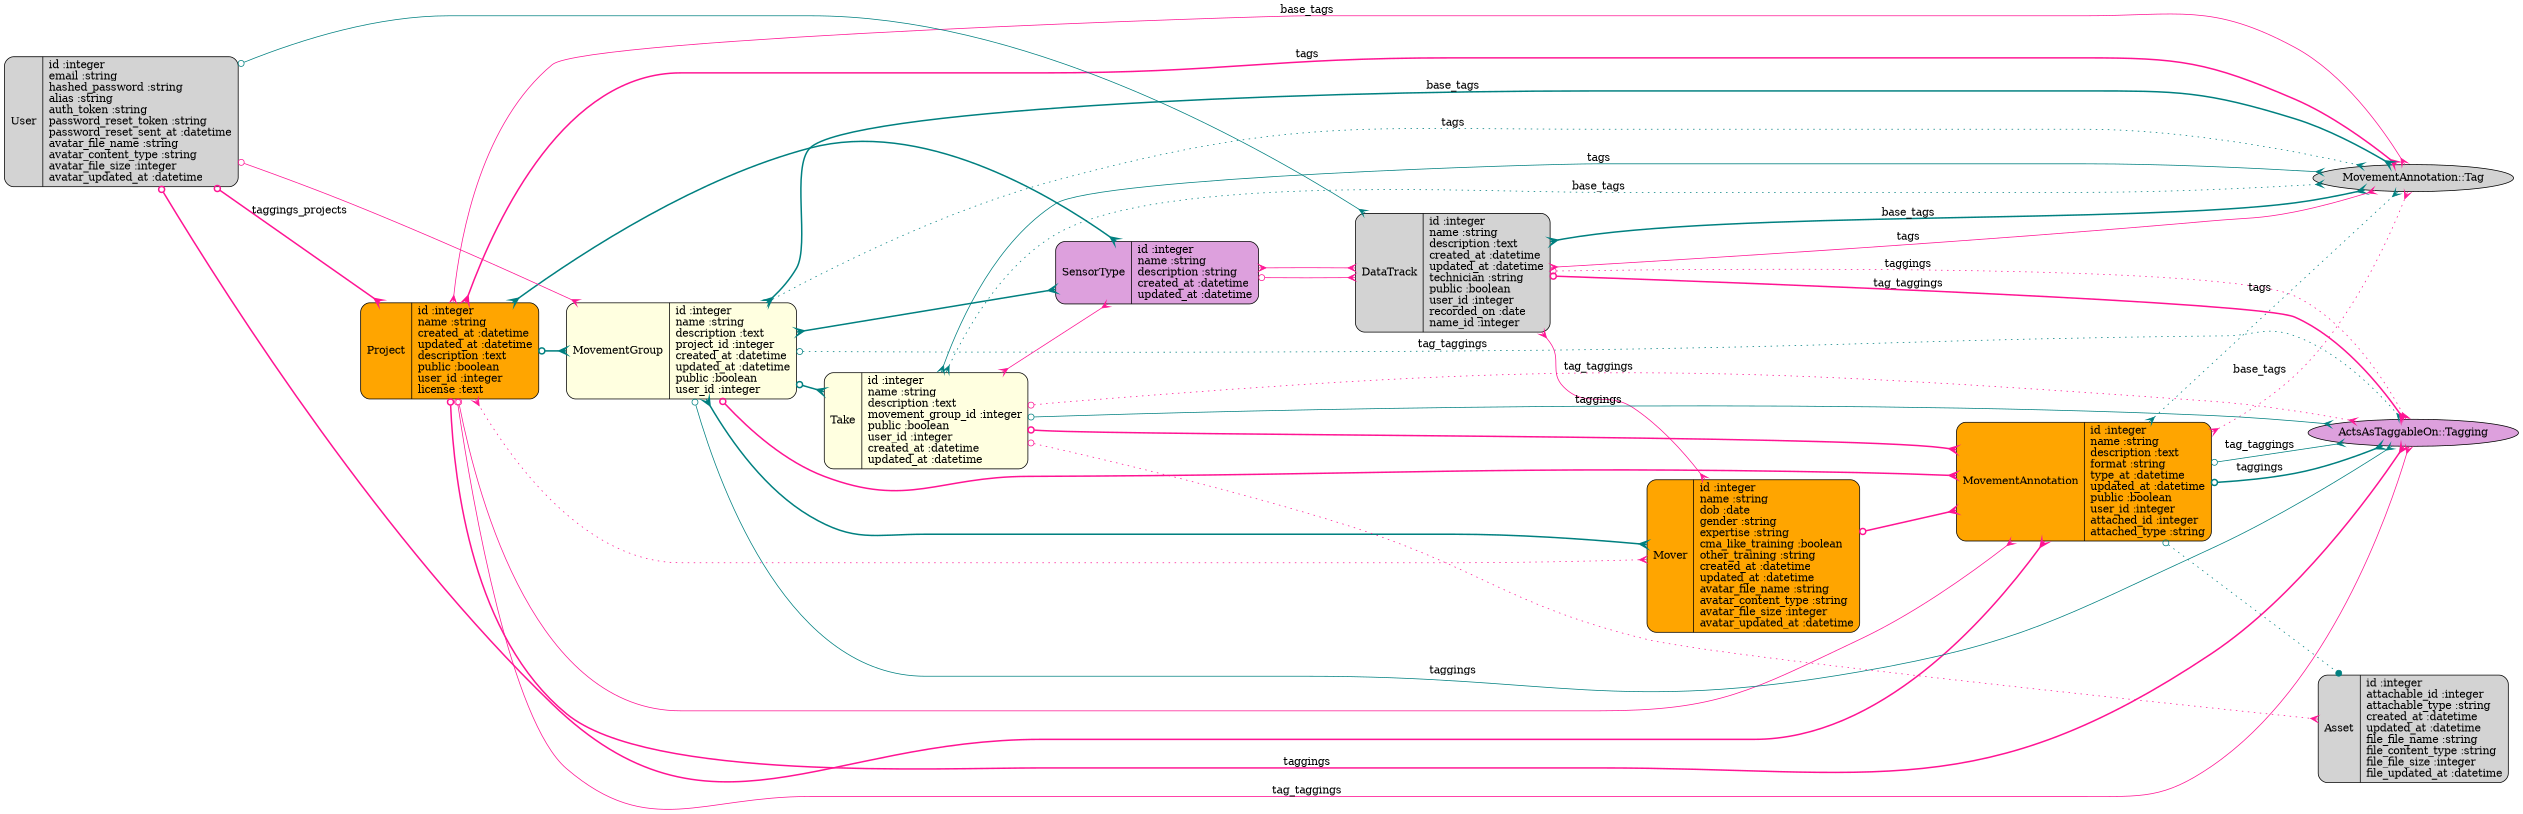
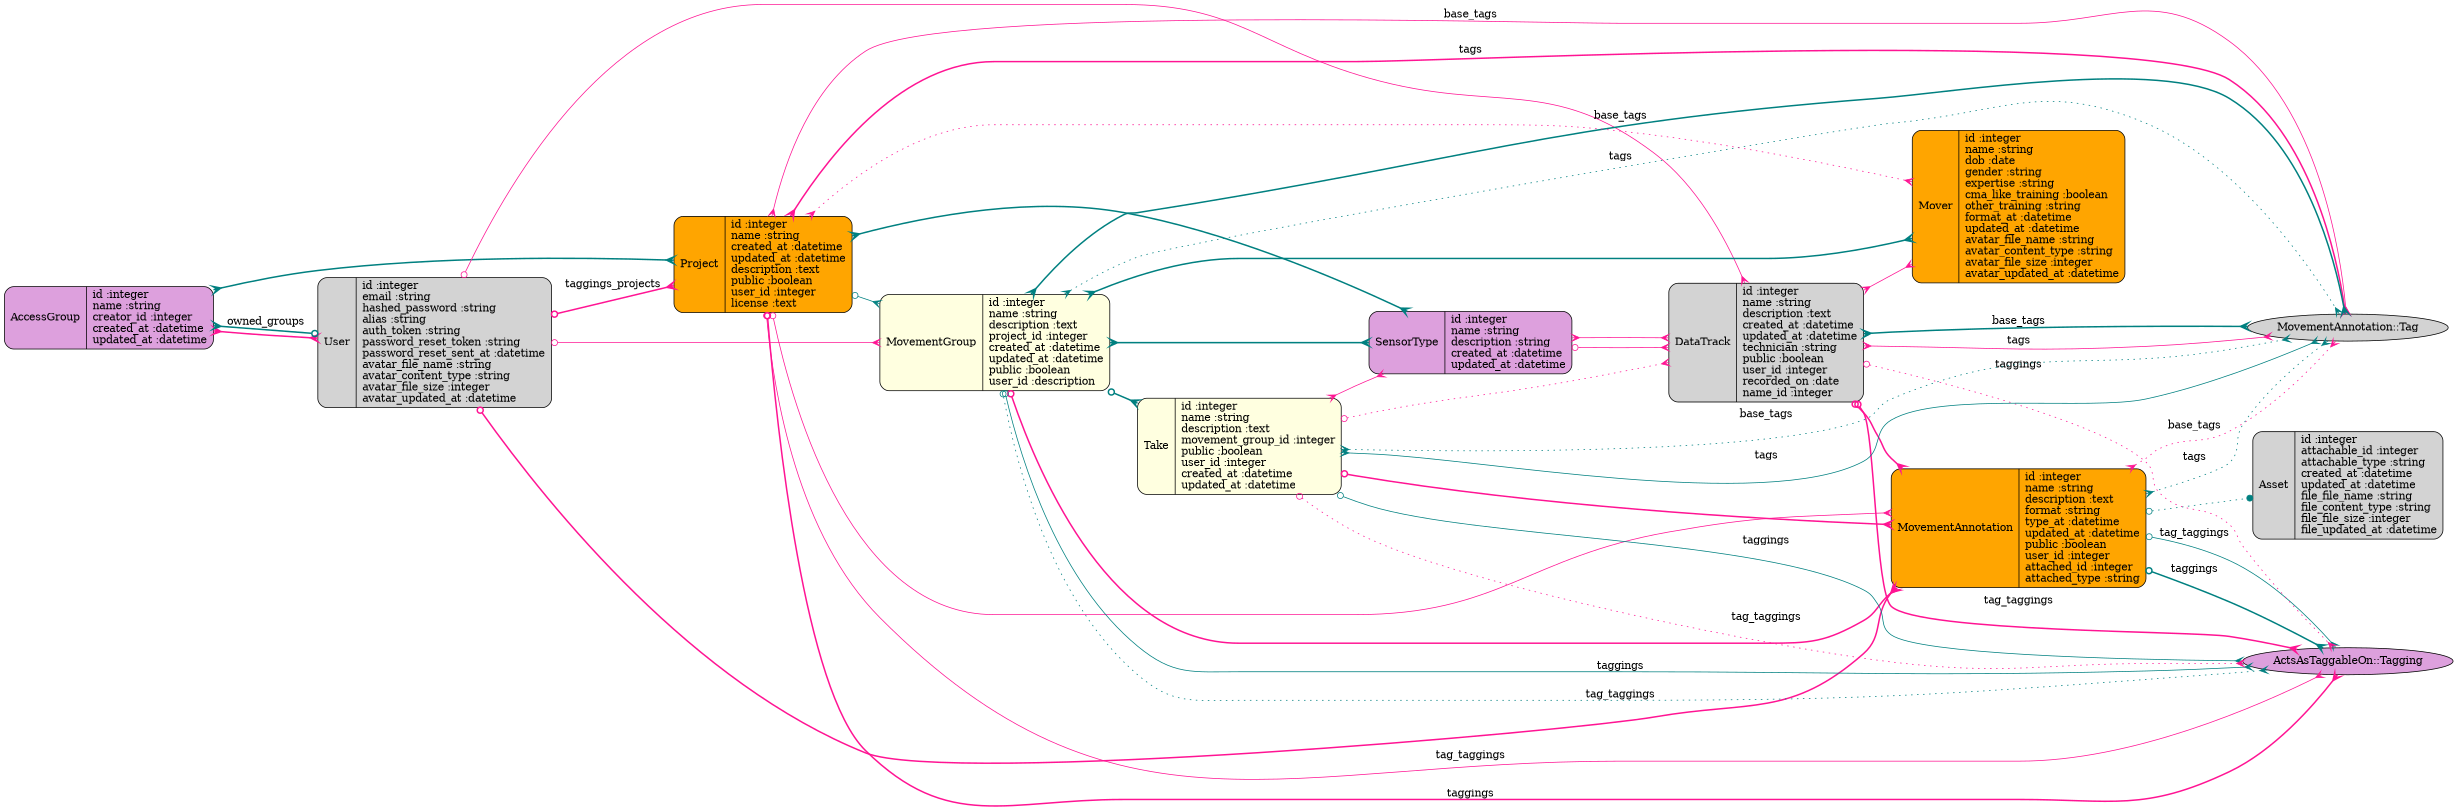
(818, 16) -> (1088, 5)
none -> (109, 318)
(552, 351) -> (865, 299)
(718, 390) -> (1042, 382)
(1907, 521) -> (1875, 432)
(1755, 567) -> (2018, 218)
(1658, 641) -> (1504, 392)
